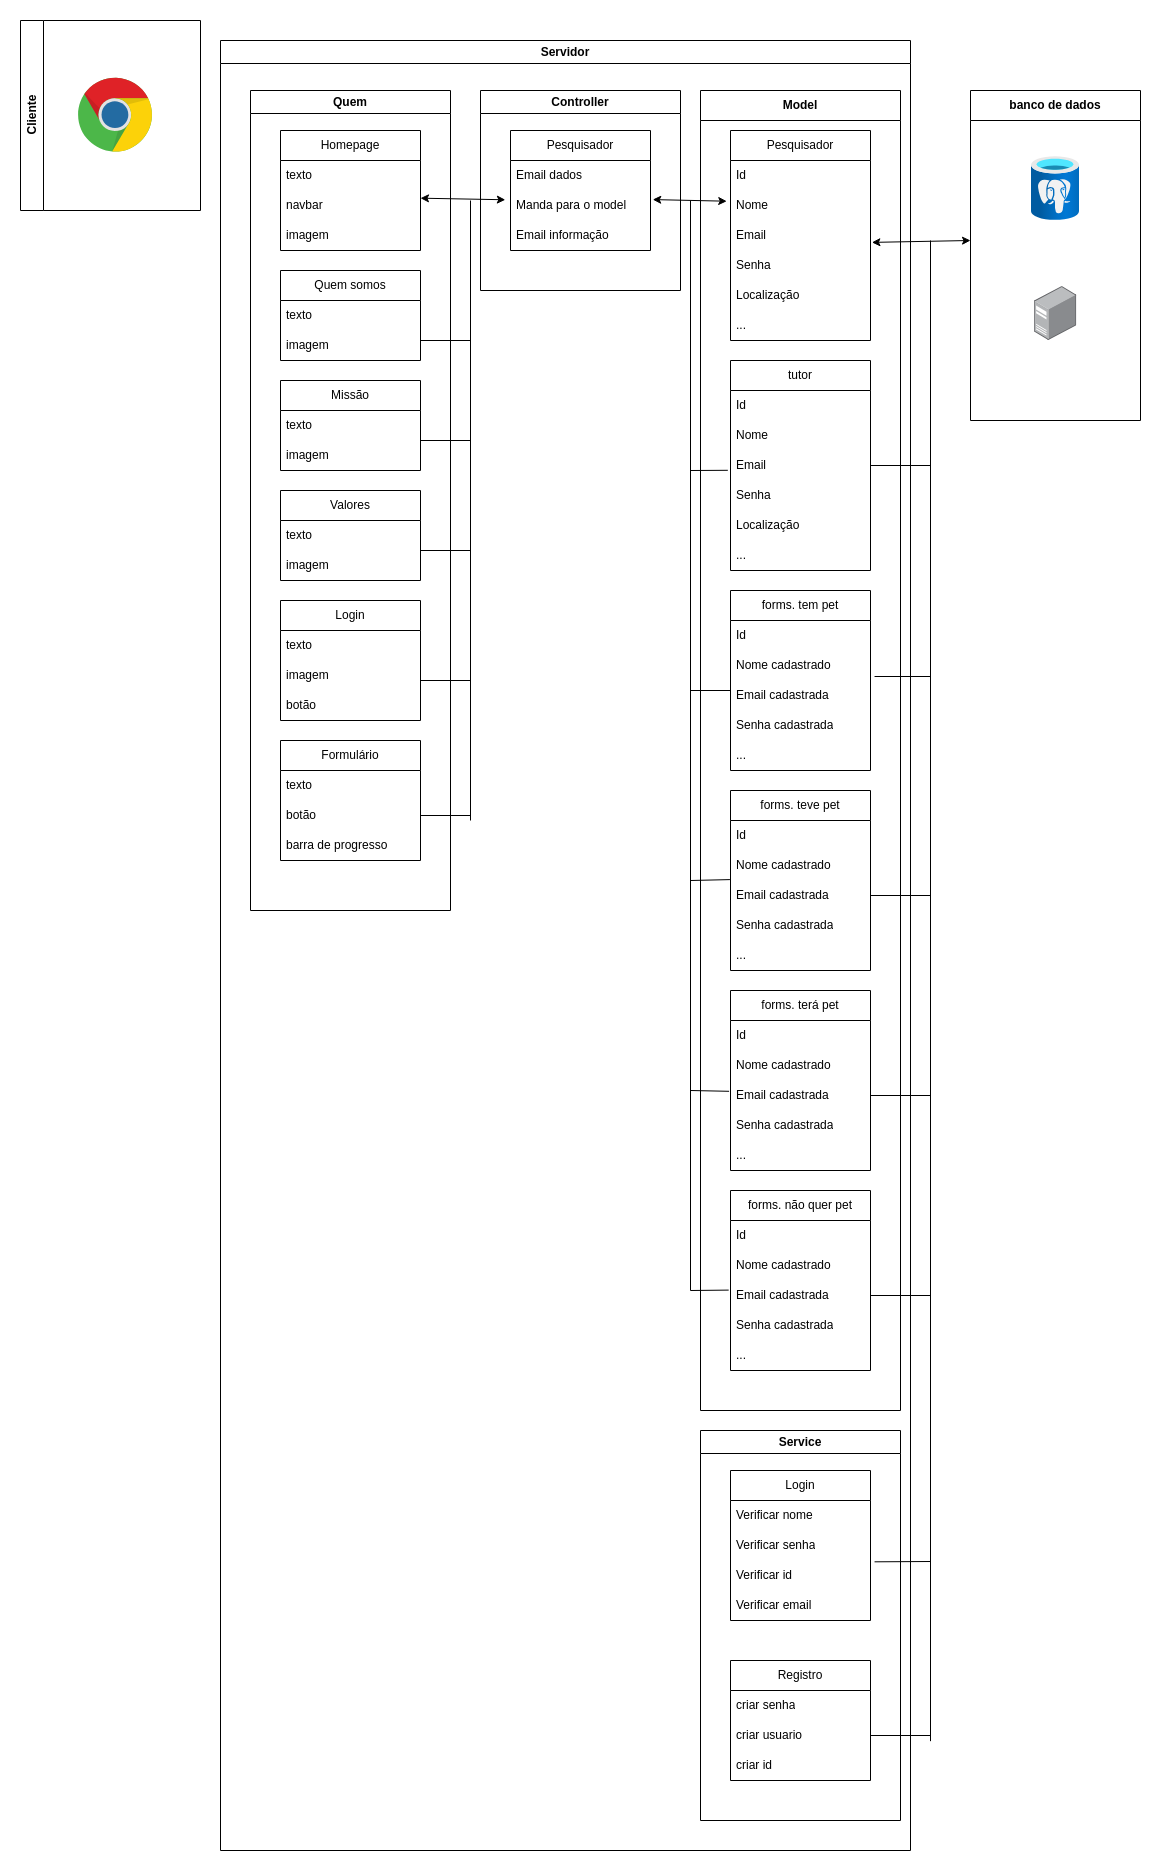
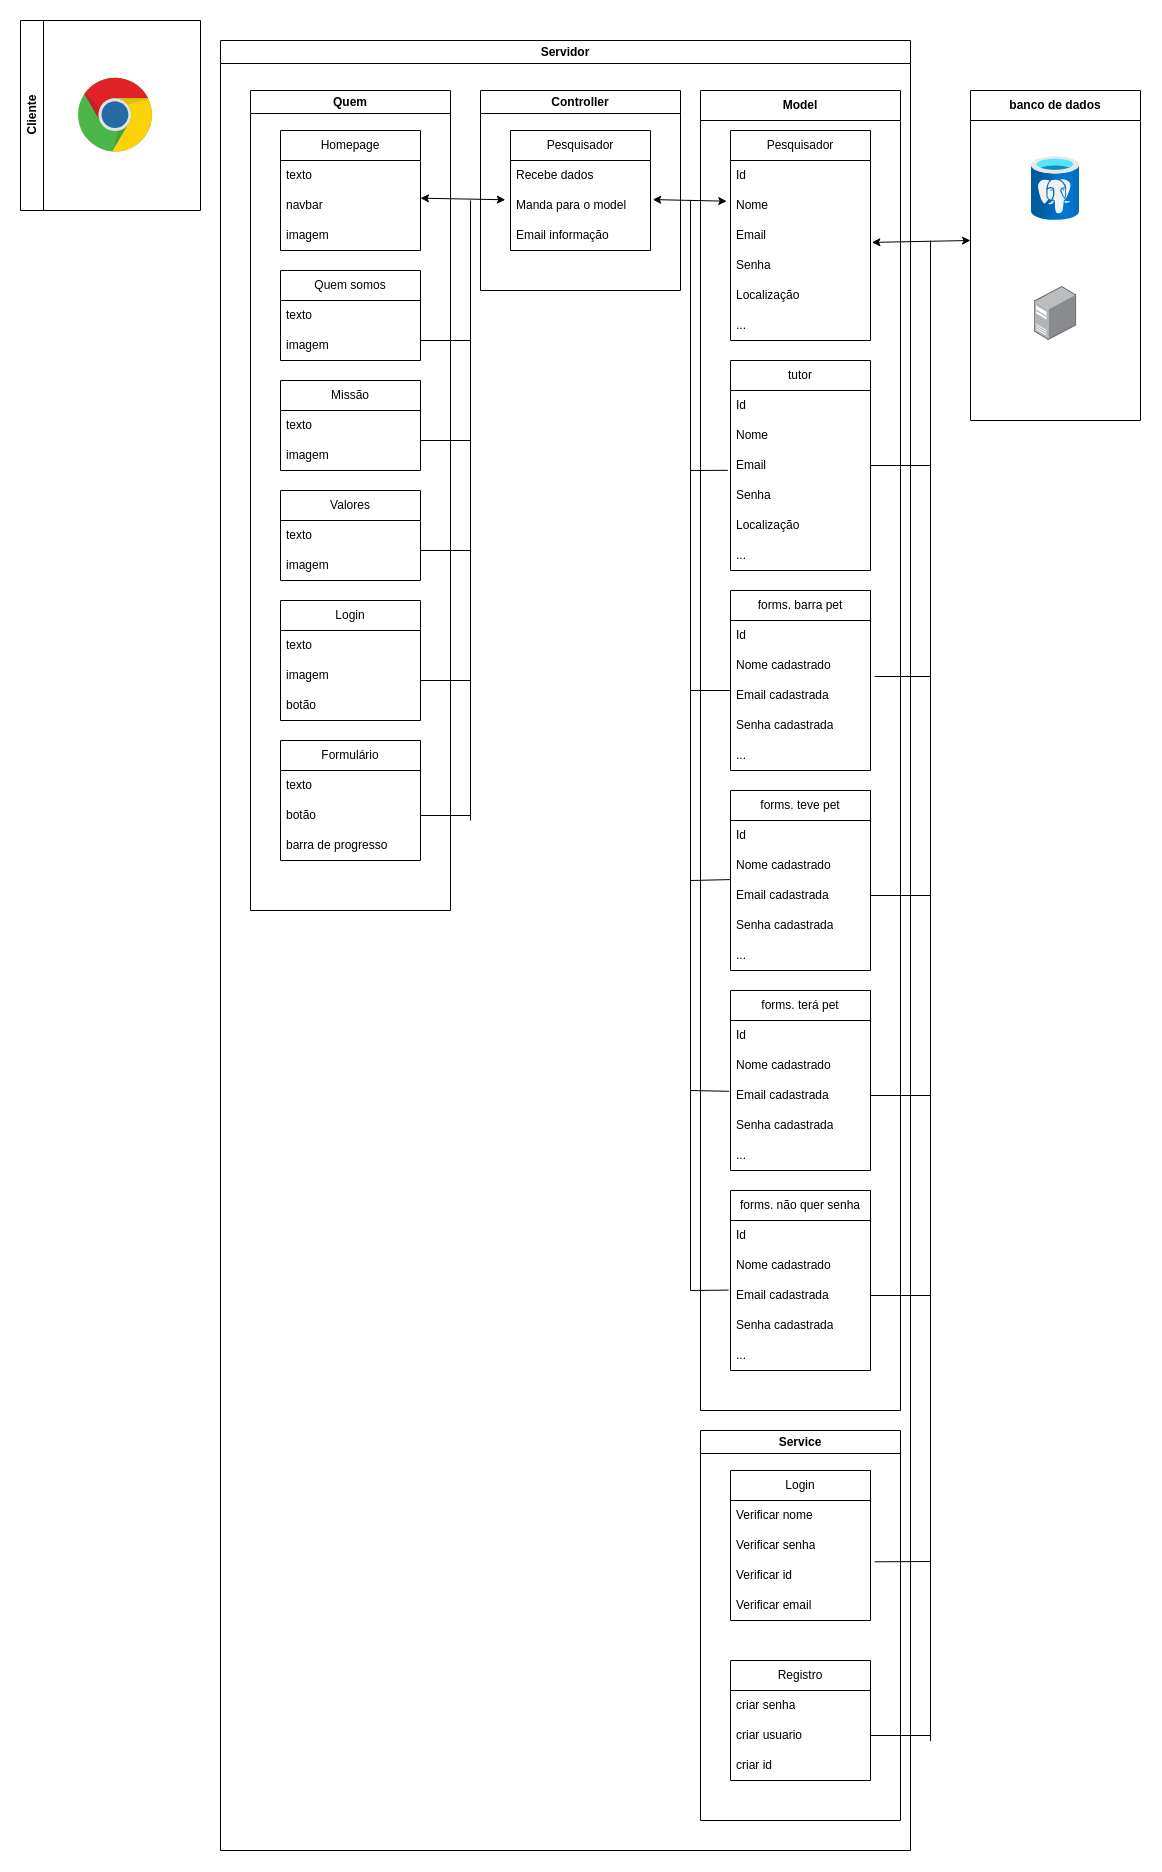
(549, 176) -> (555, 176)
(801, 606) -> (801, 606)
(801, 1206) -> (801, 1206)
